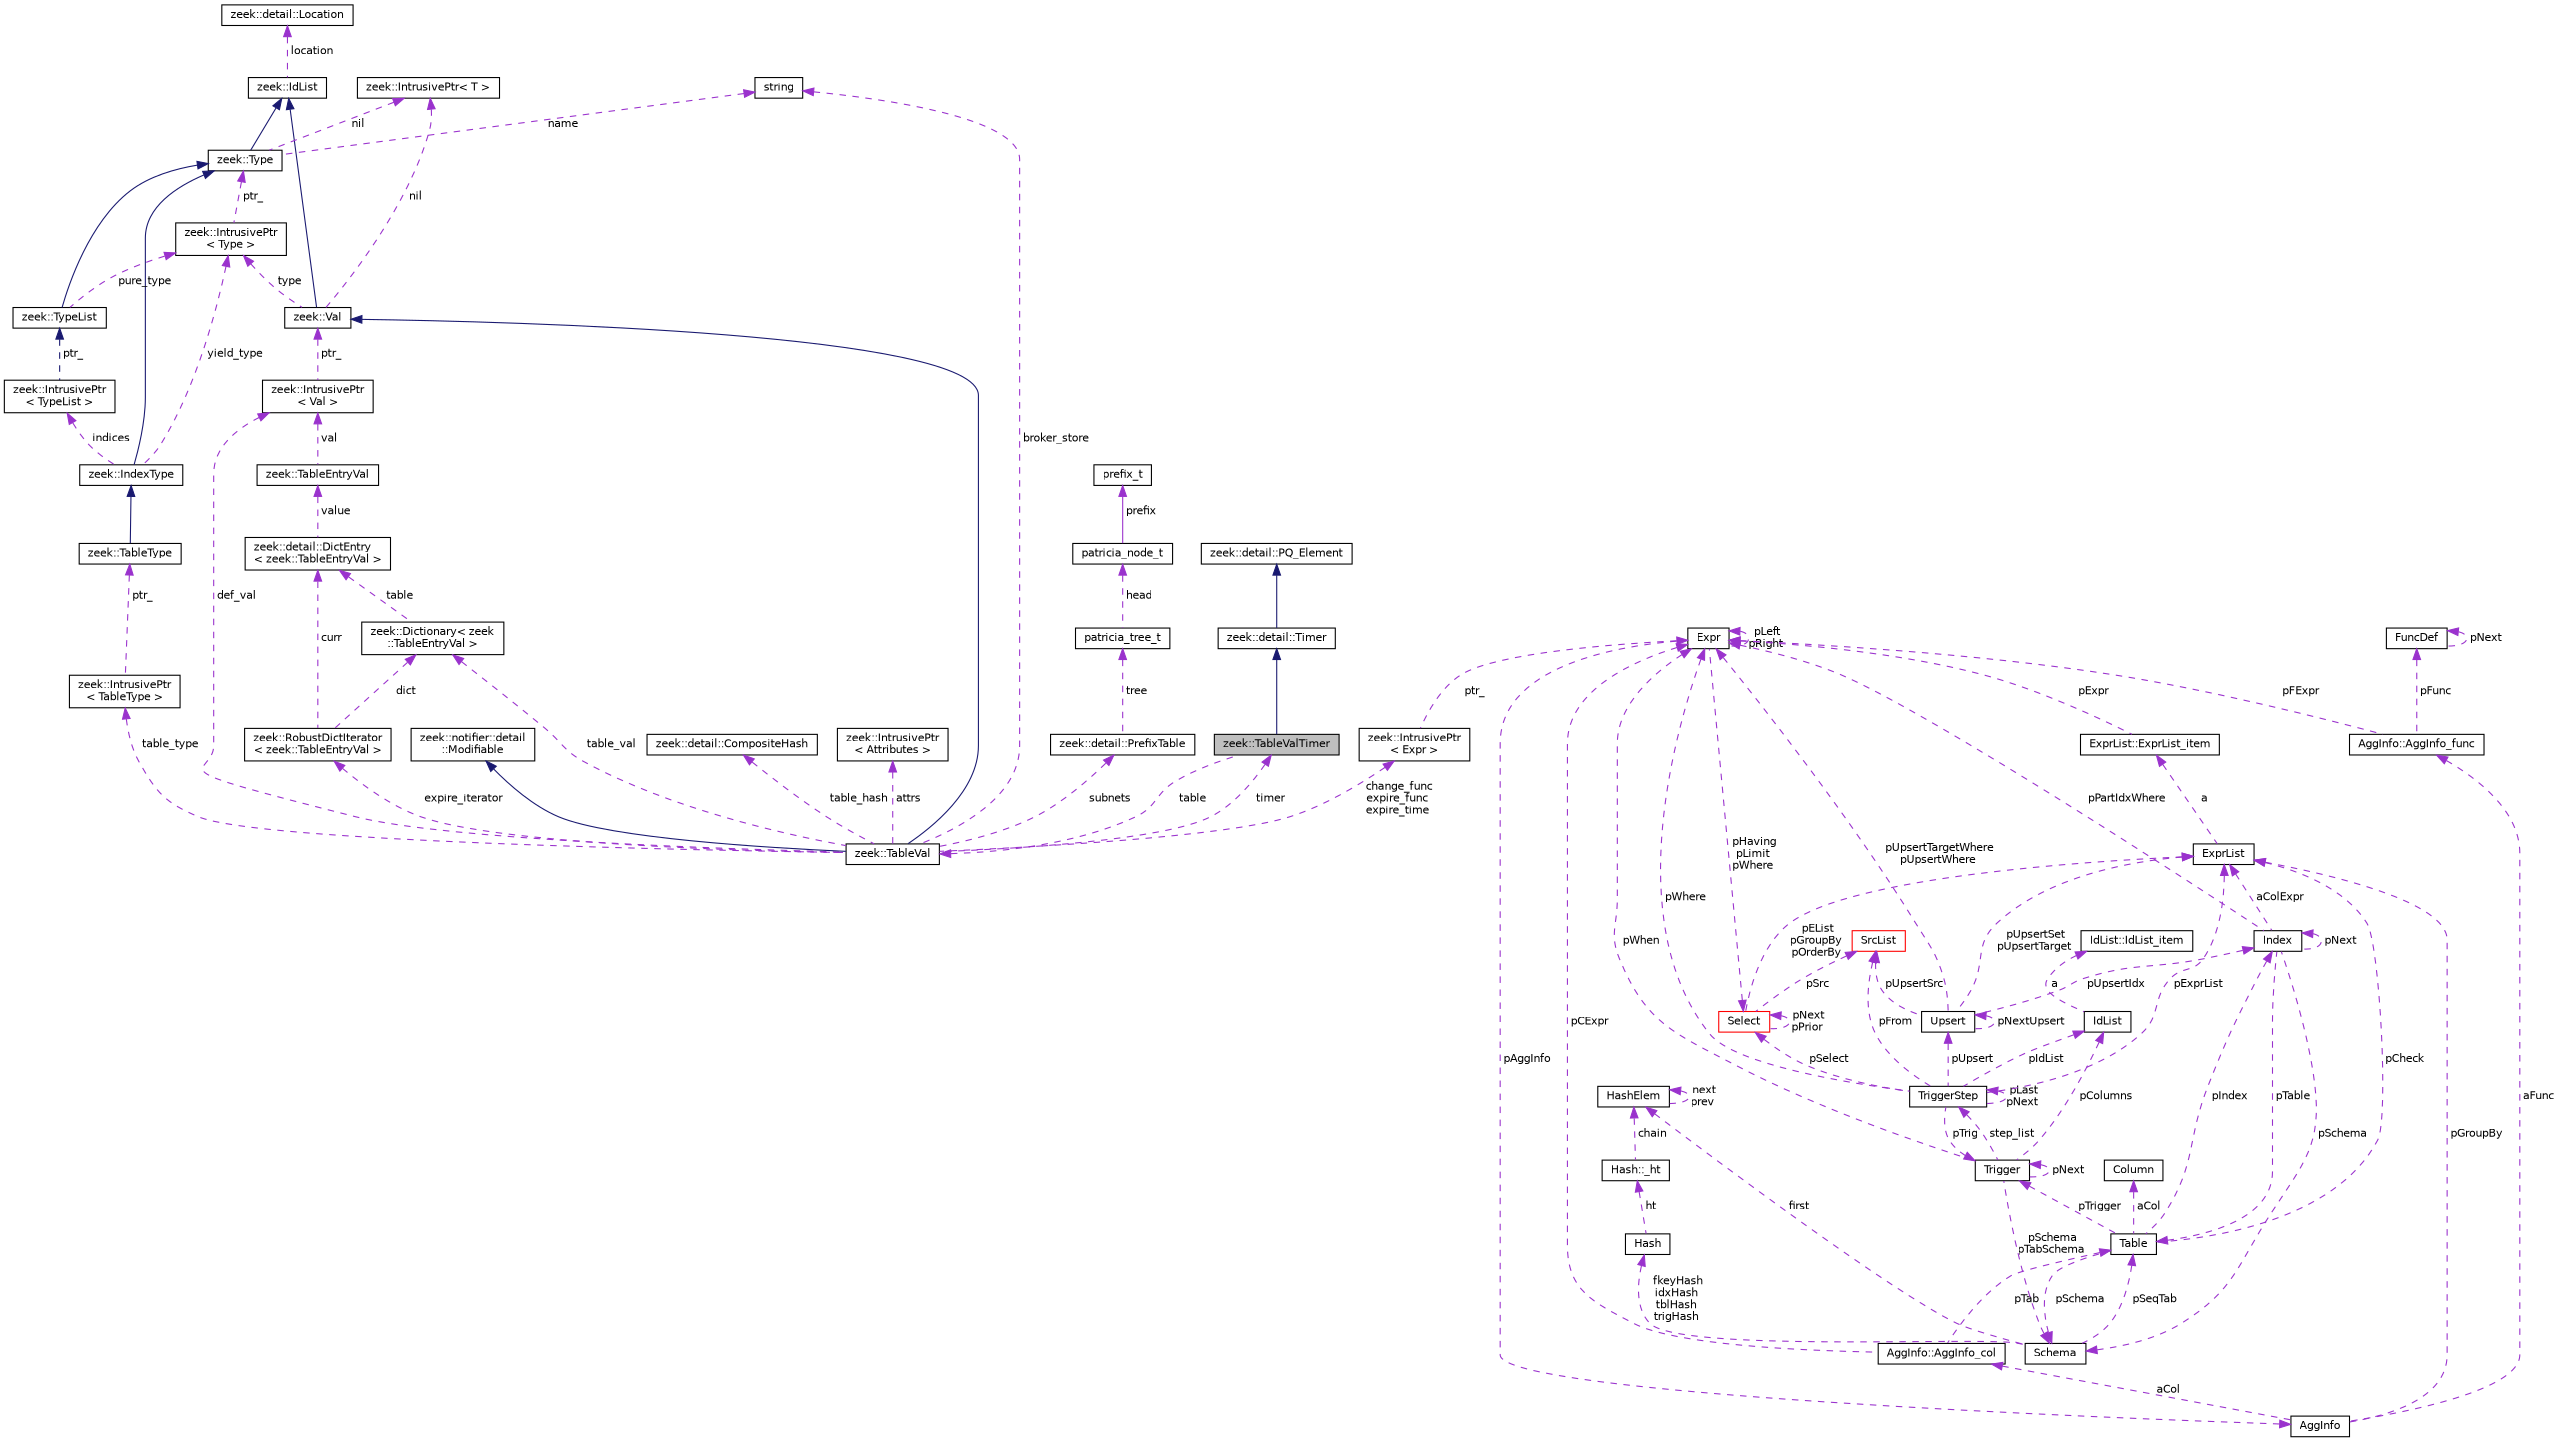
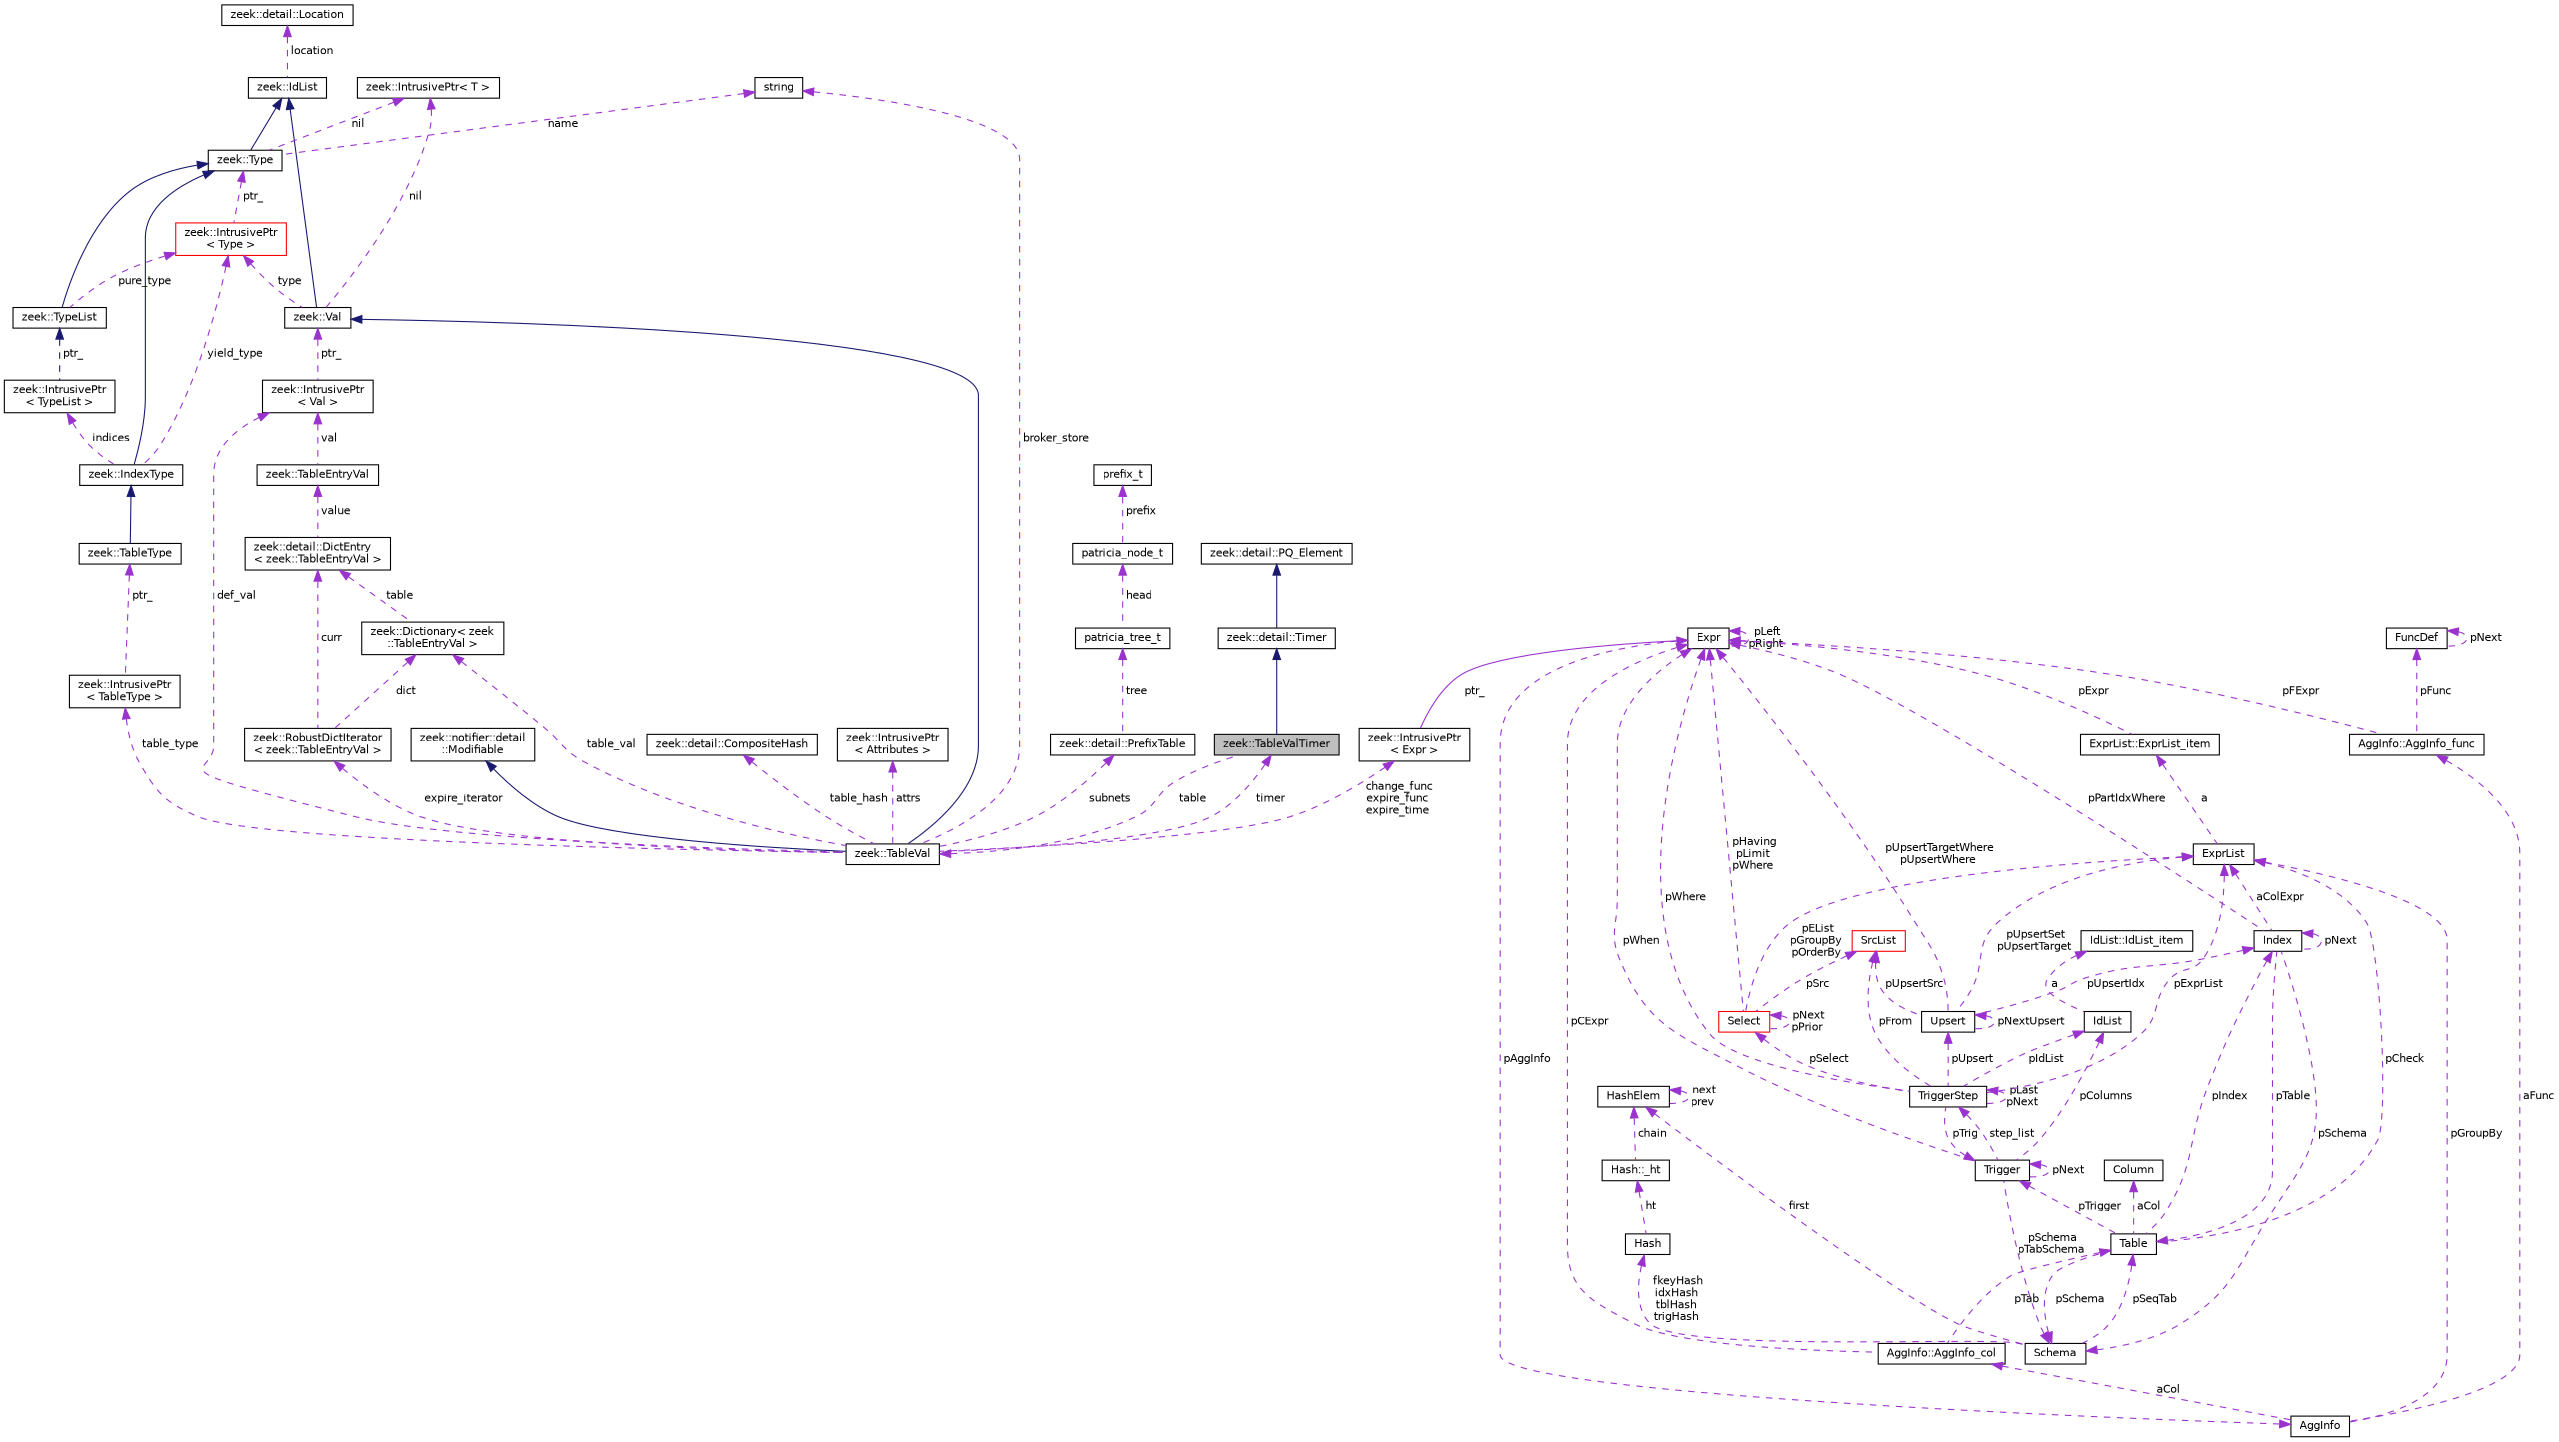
(231, 239) -> (231, 239)
(1123, 520) -> (1123, 520)
(1534, 654) -> (1534, 654)
(1726, 825) -> (1727, 835)
